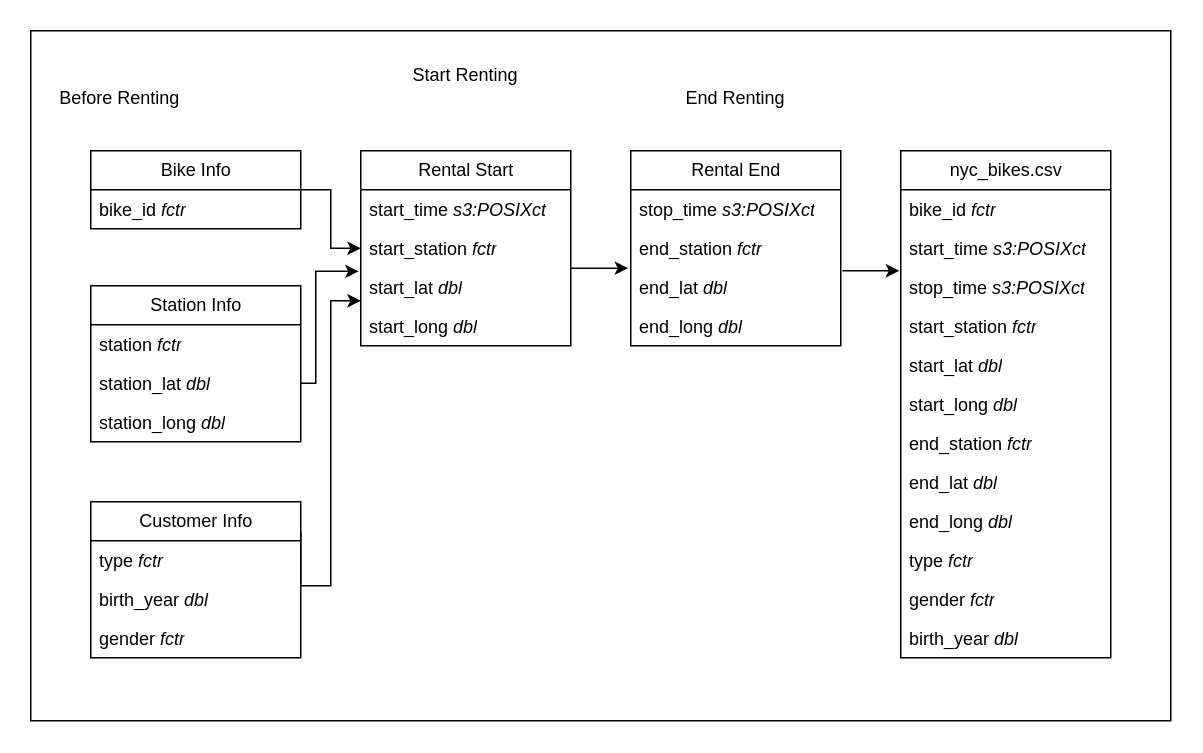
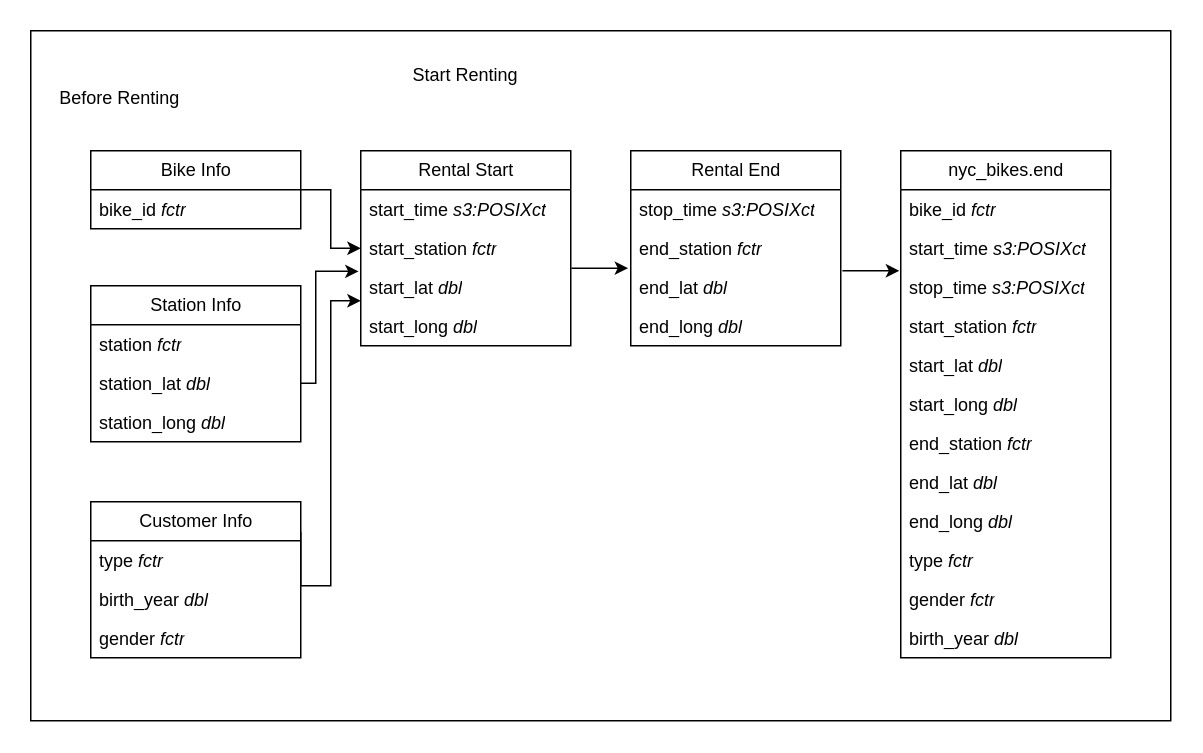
(736, 98) -> none
(1007, 170) -> (1007, 170)
